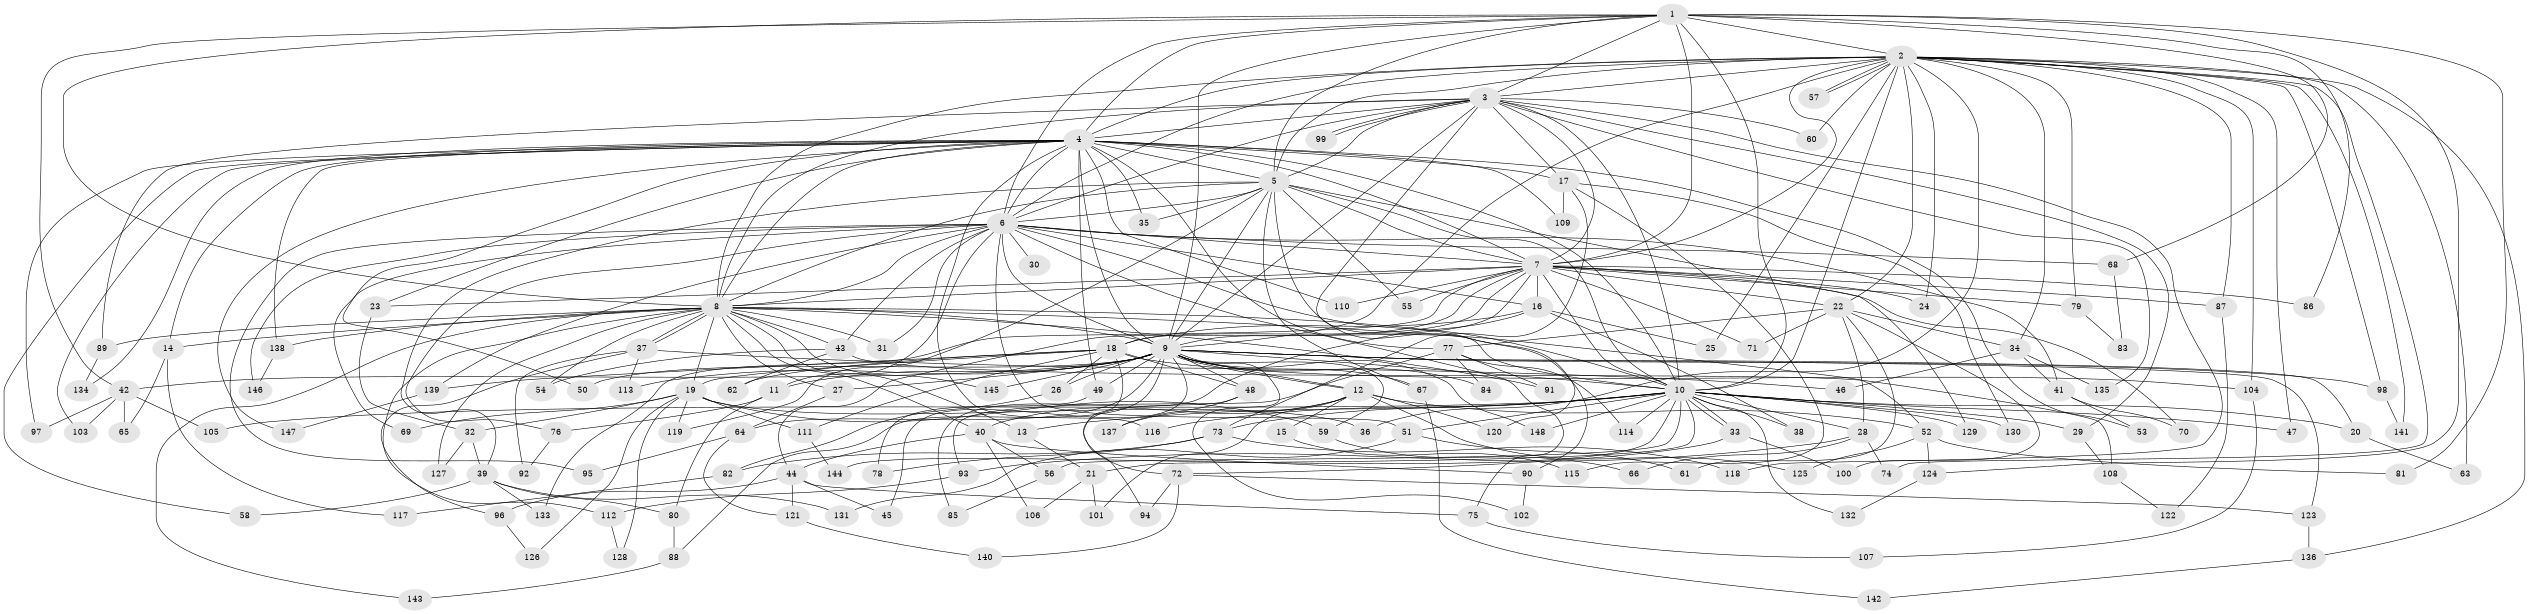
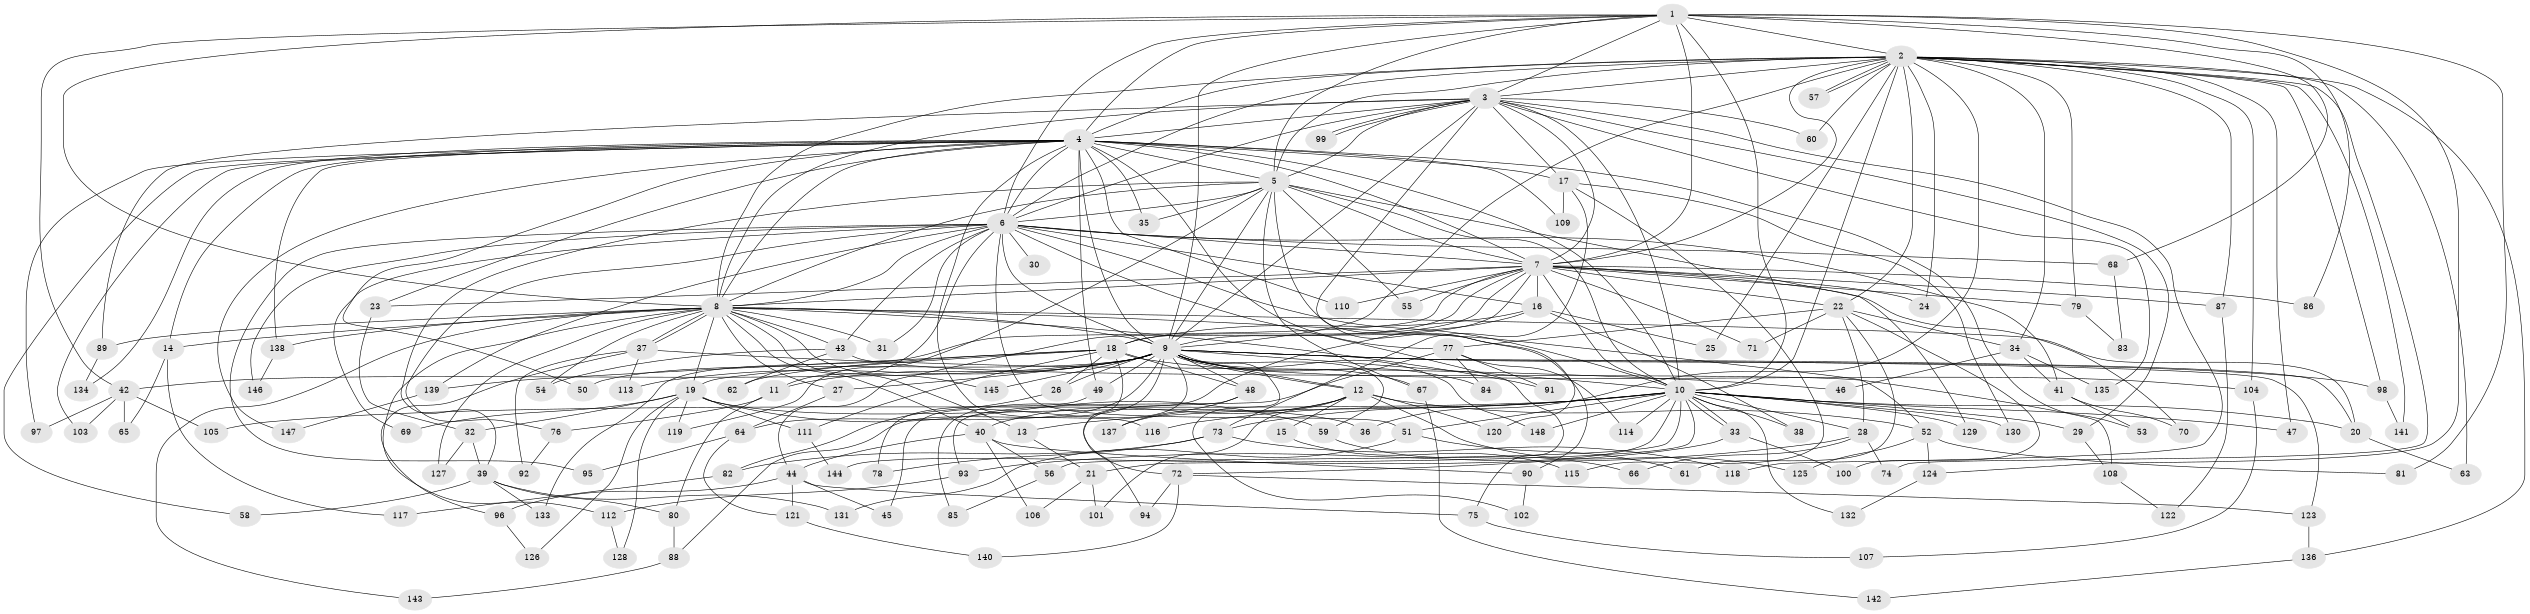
(1181, 315) -> (1560, 323)
